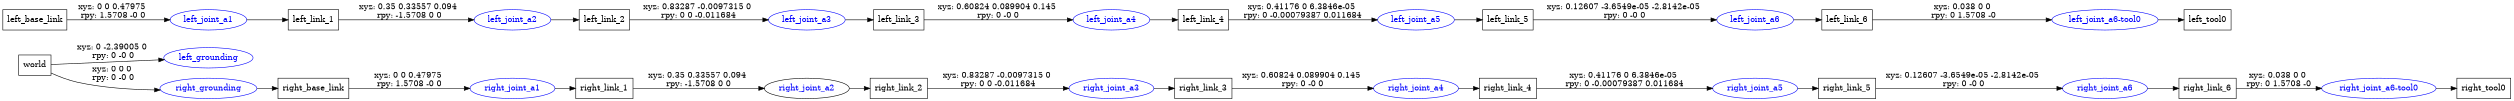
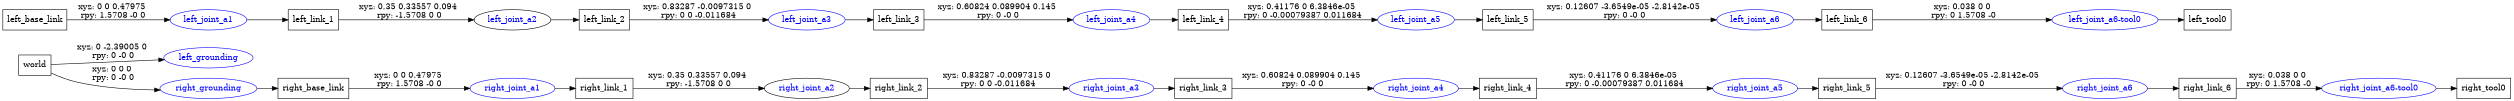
(512, 20) -> (512, 20)
